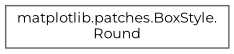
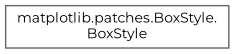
(117, 27) -> (117, 27)
